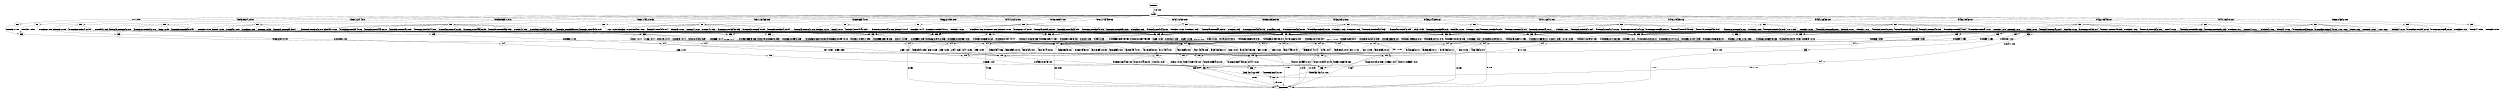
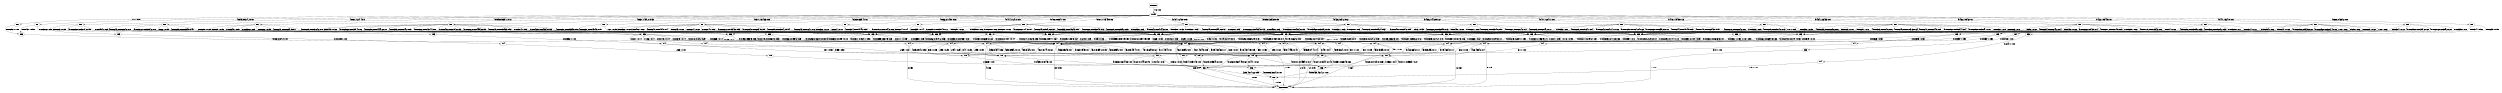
(1278, 82) -> (1278, 82)
